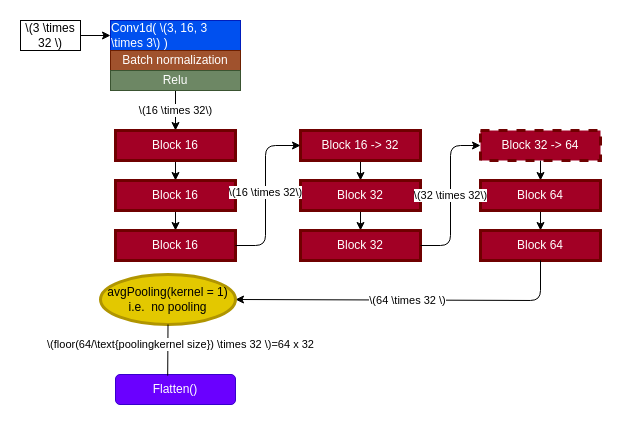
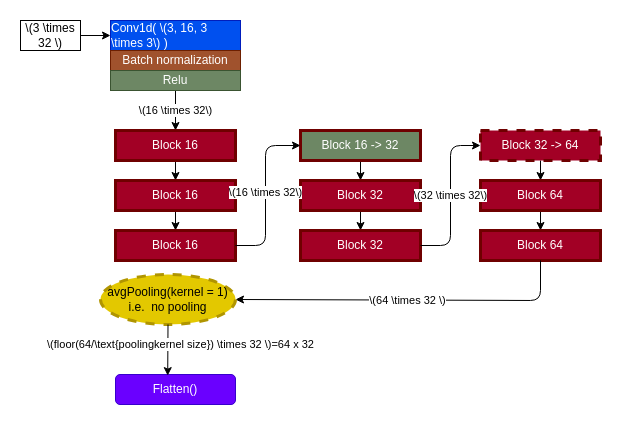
(361, 146) -> (361, 146)
(168, 300) -> (168, 300)
(168, 370) -> (168, 367)
